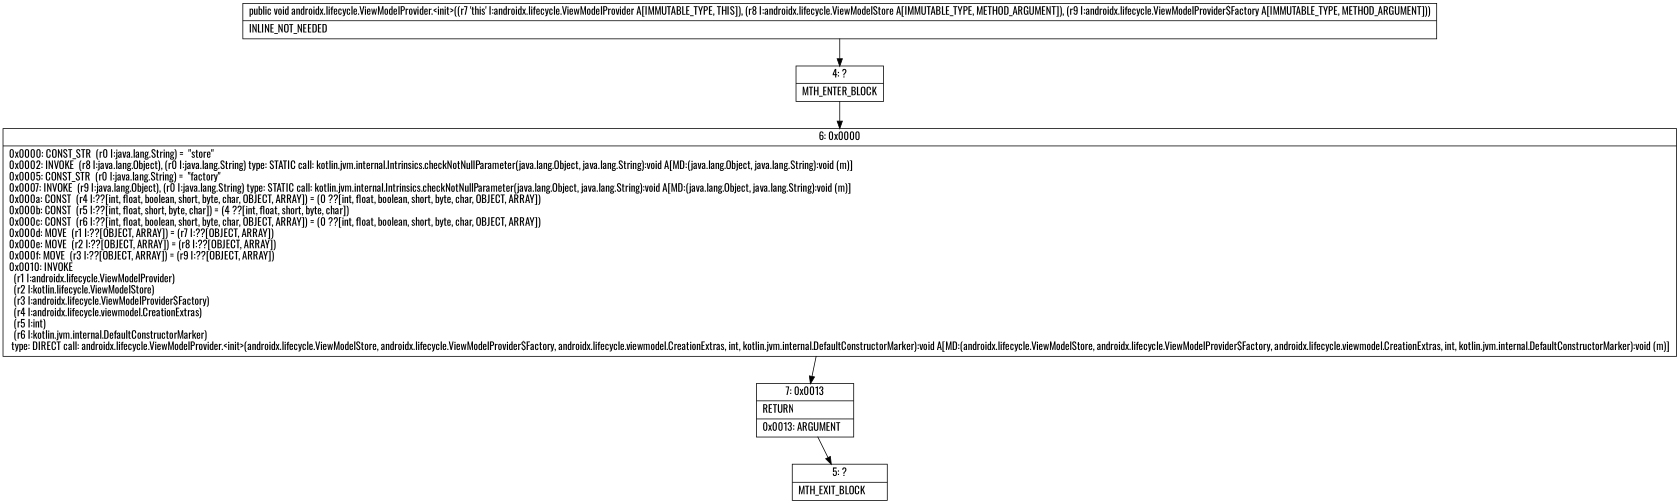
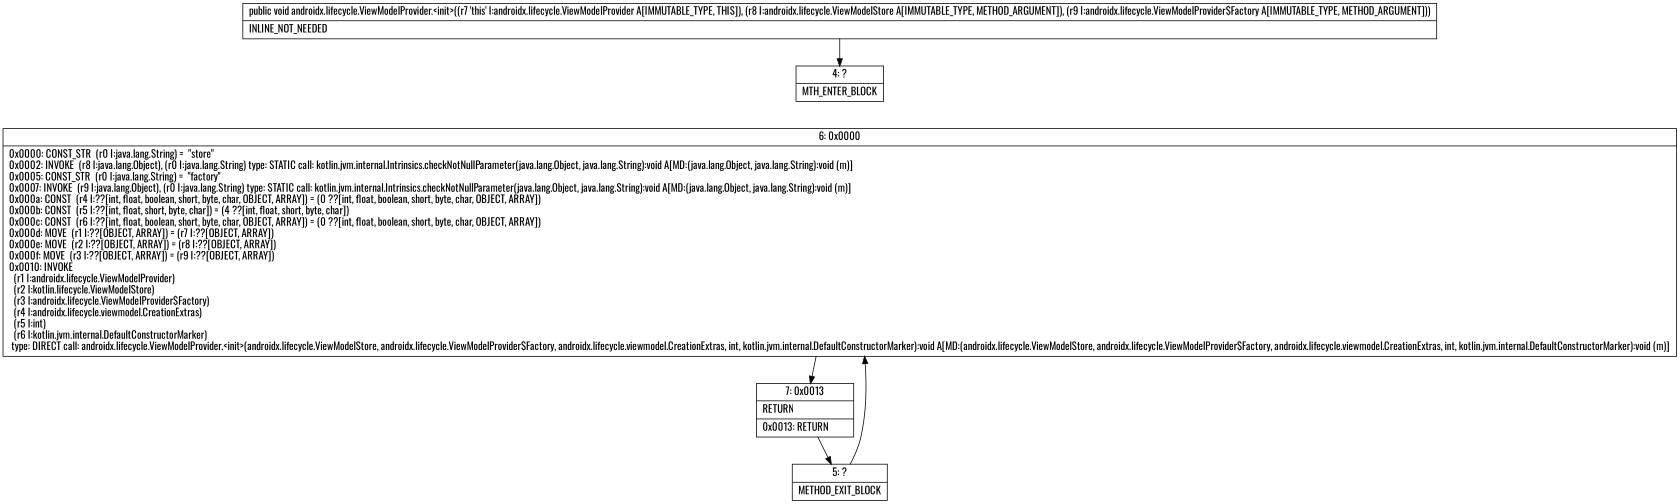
(840, 111) -> (864, 415)
(805, 428) -> (799, 428)
(832, 491) -> (840, 491)
